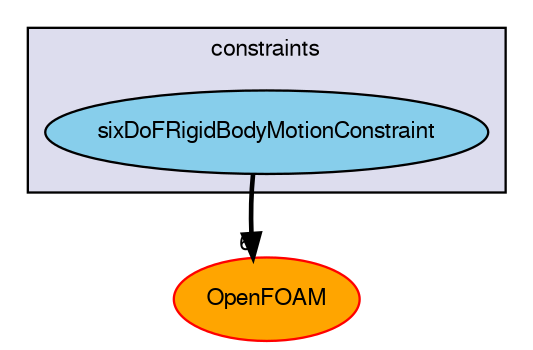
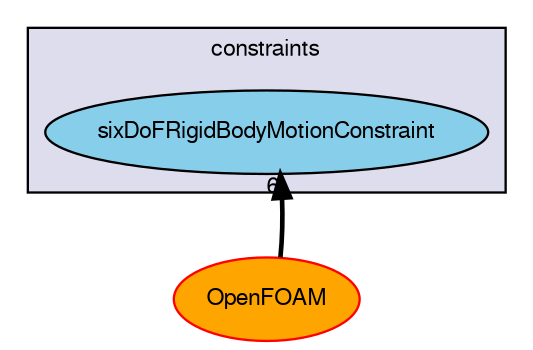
(251, 207) -> (282, 228)
